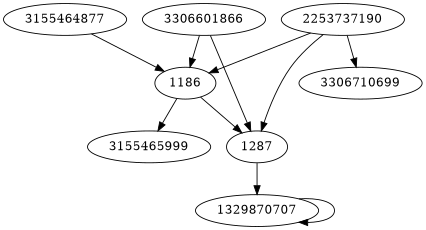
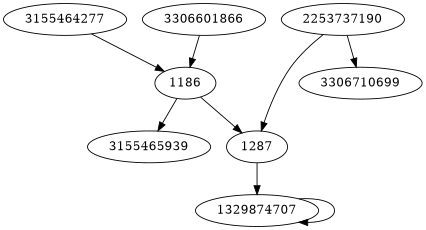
(65, 19) -> (65, 19)
(264, 51) -> none
(229, 79) -> none
(149, 147) -> (149, 147)
(257, 211) -> (257, 211)
